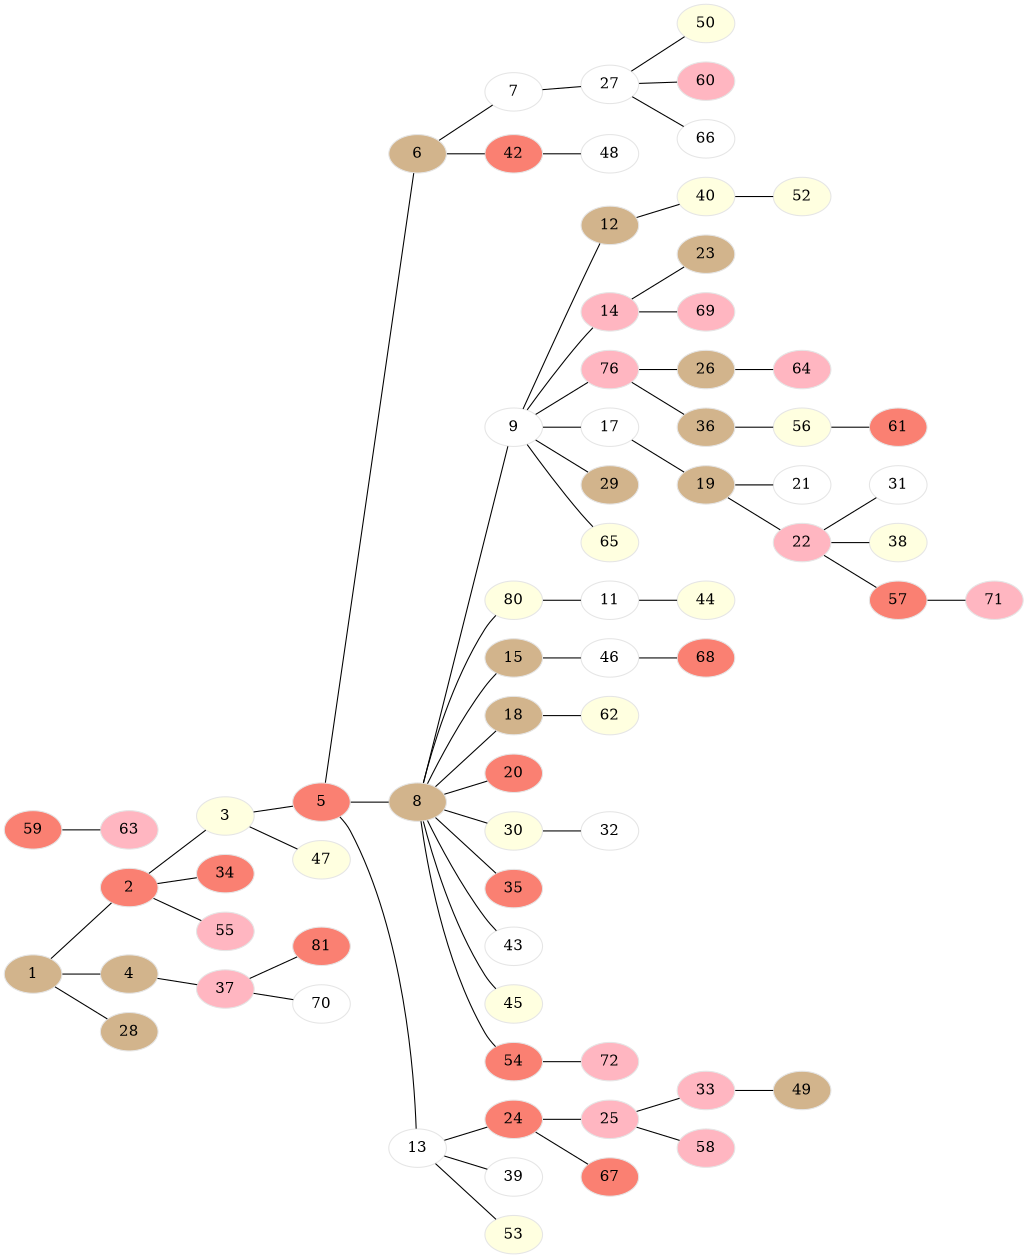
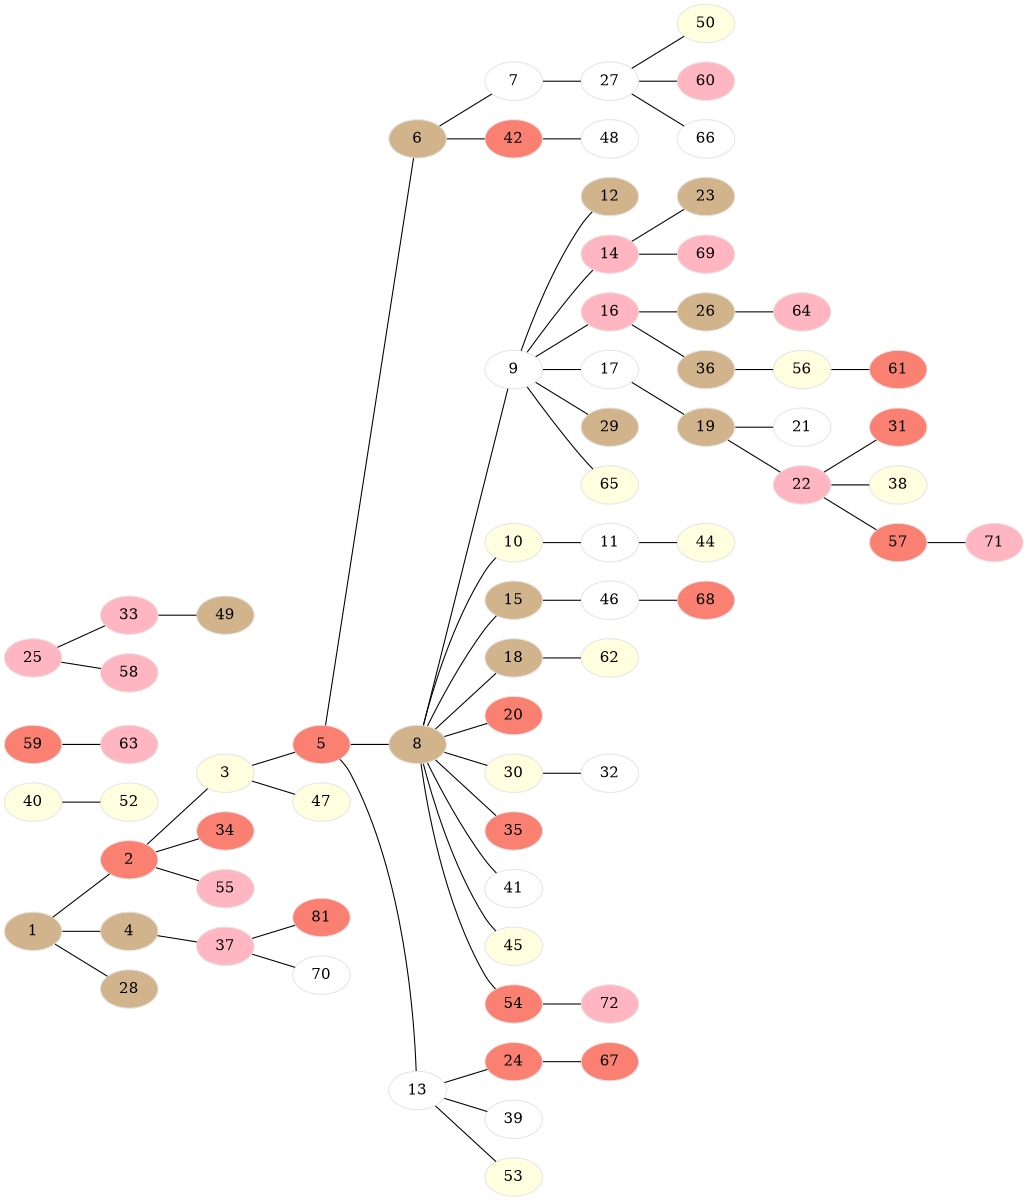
(658, 211) -> none
(610, 370) -> (610, 312)
(898, 485) -> (898, 427)
(514, 600) -> (514, 543)
(514, 946) -> (514, 889)
(562, 1119) -> none
